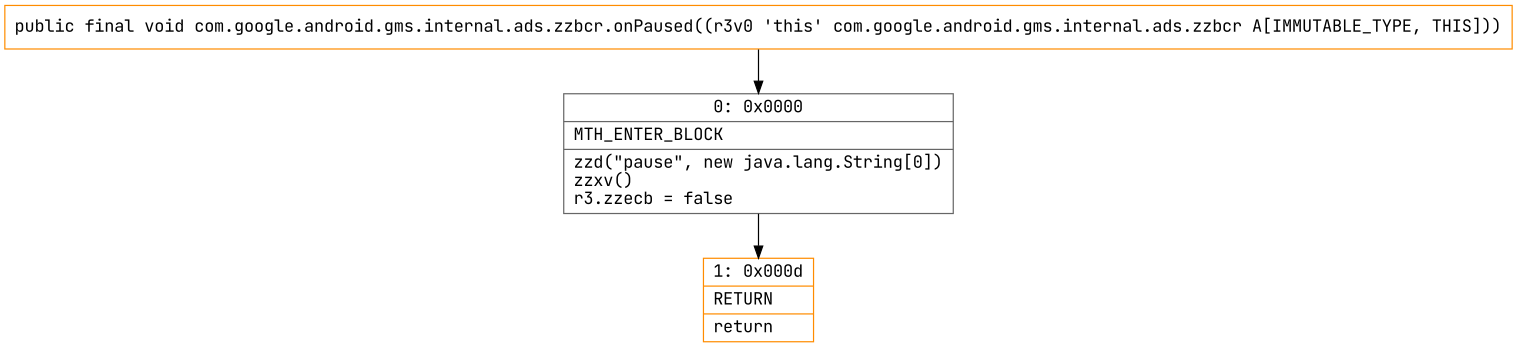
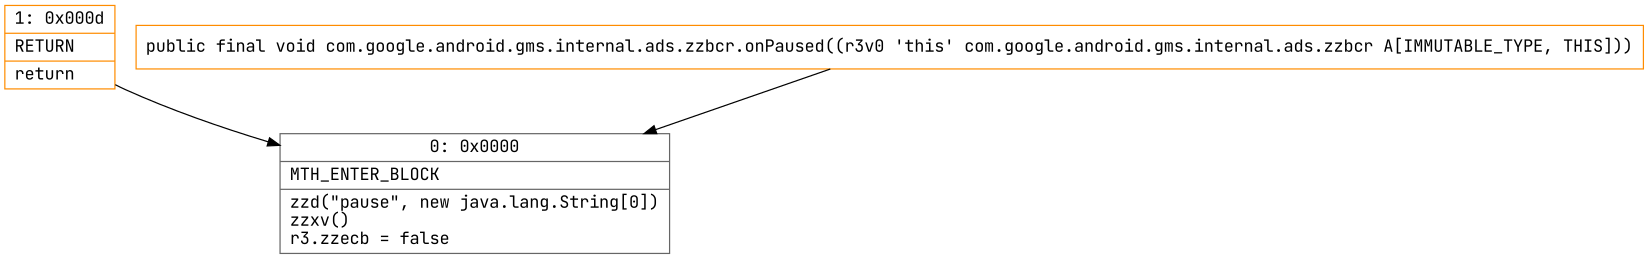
(758, 230) -> (191, 116)
